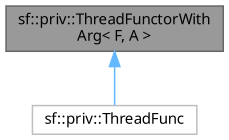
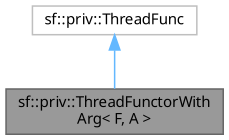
(115, 86) -> (115, 70)
